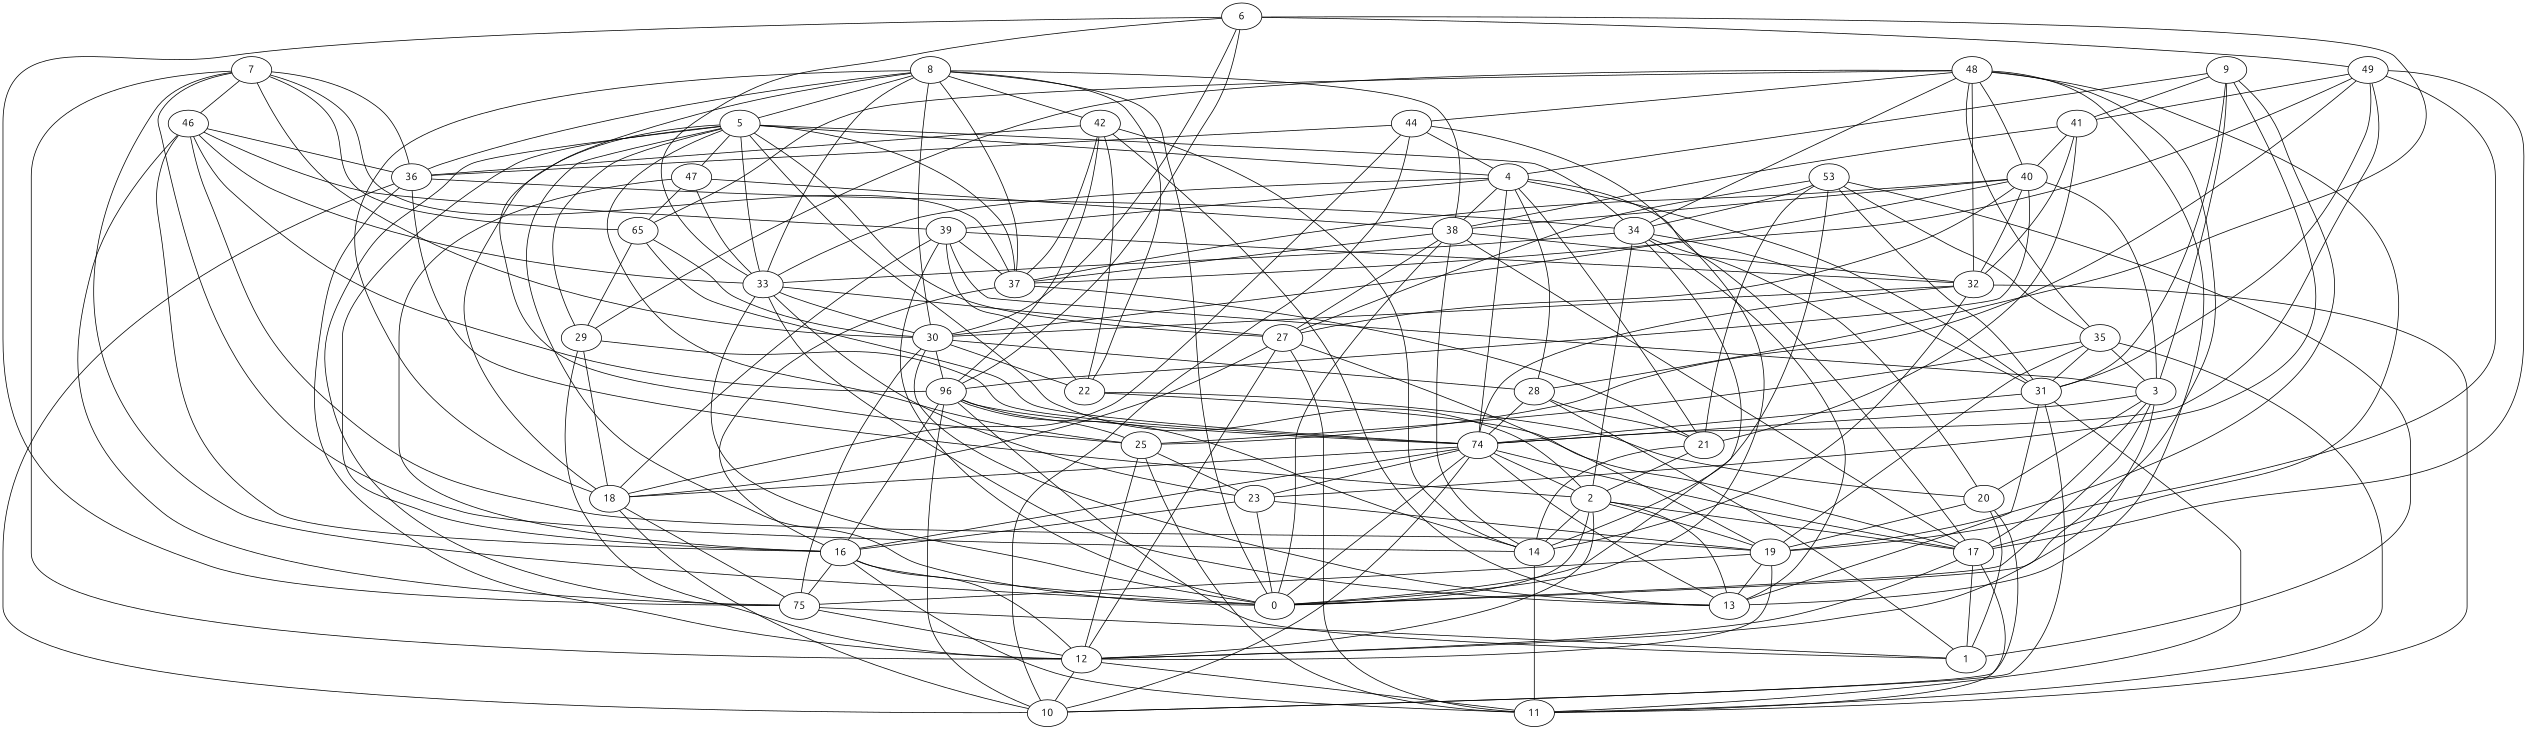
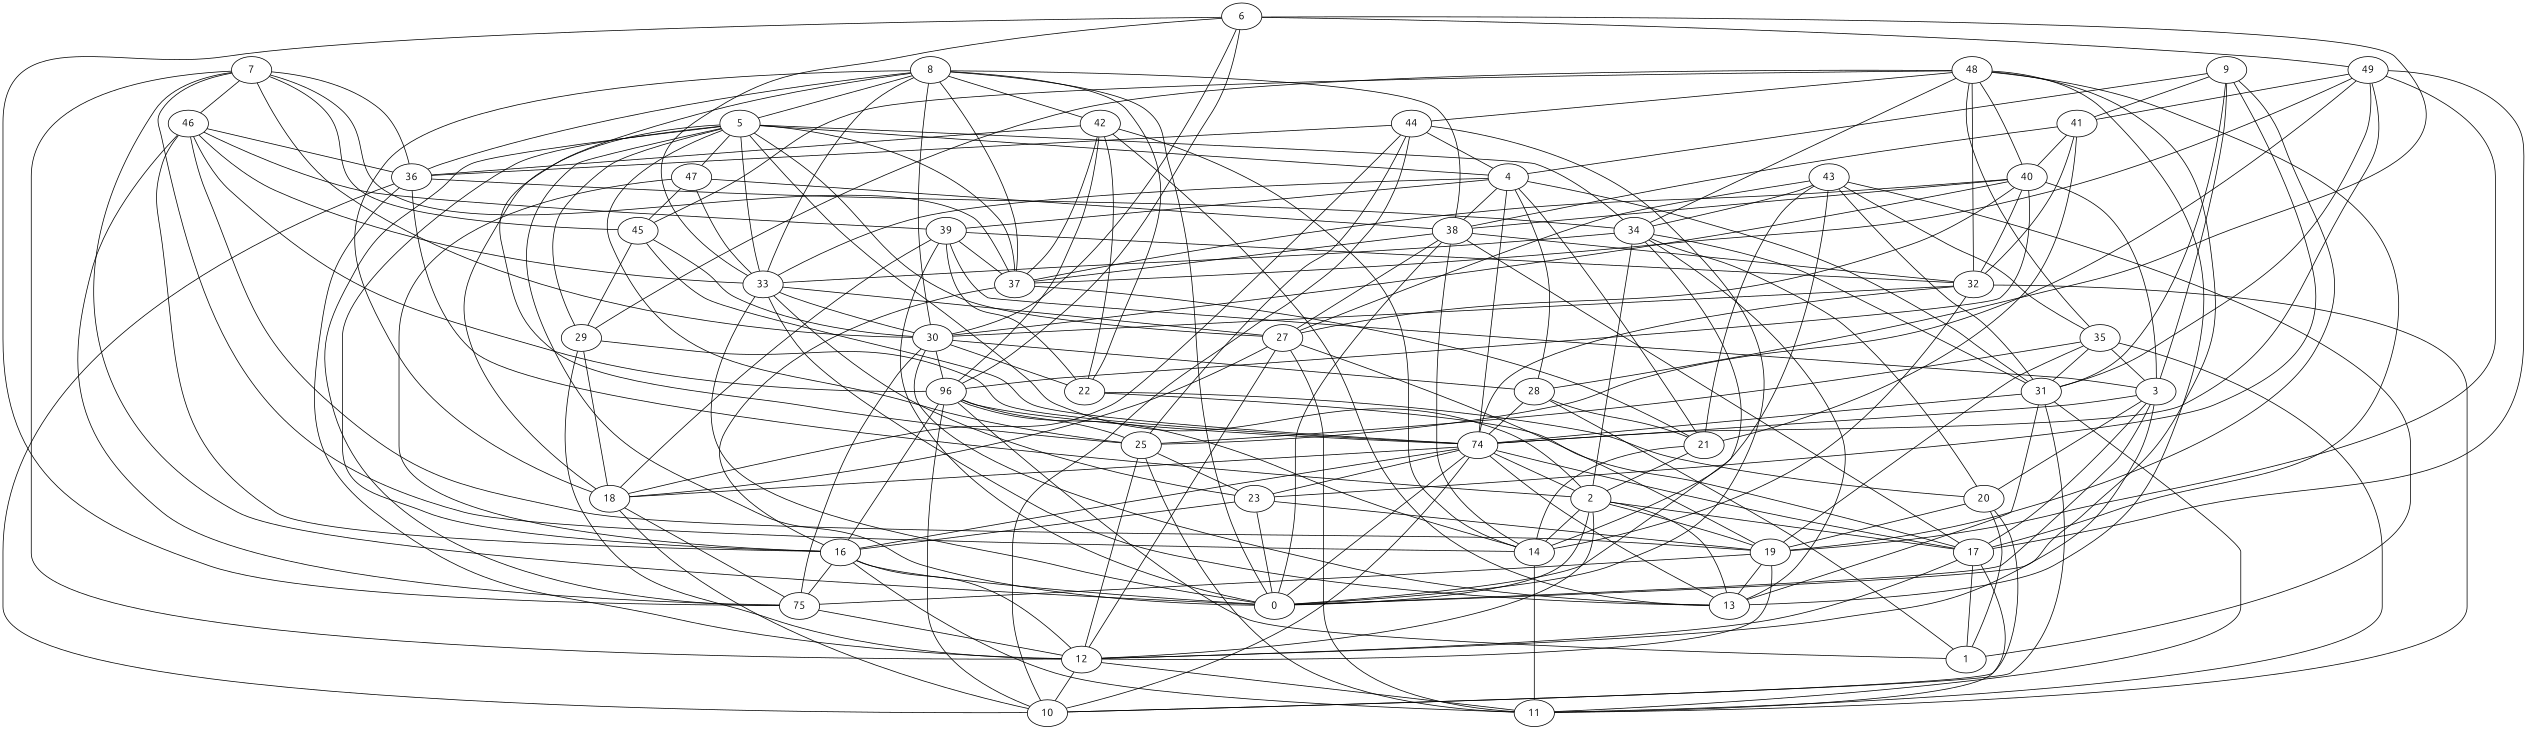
(1829, 177) -> (1829, 177)
(638, 231) -> (638, 231)
none -> (1290, 280)
(1777, 317) -> none
(1439, 635) -> none
